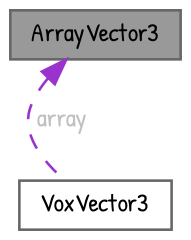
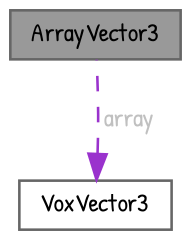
(30, 133) -> (98, 106)
